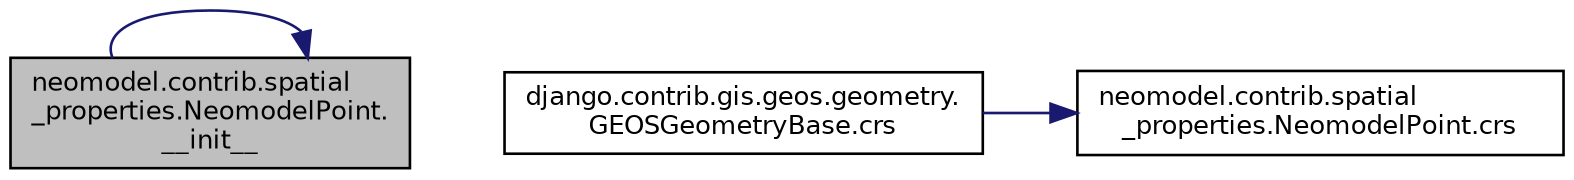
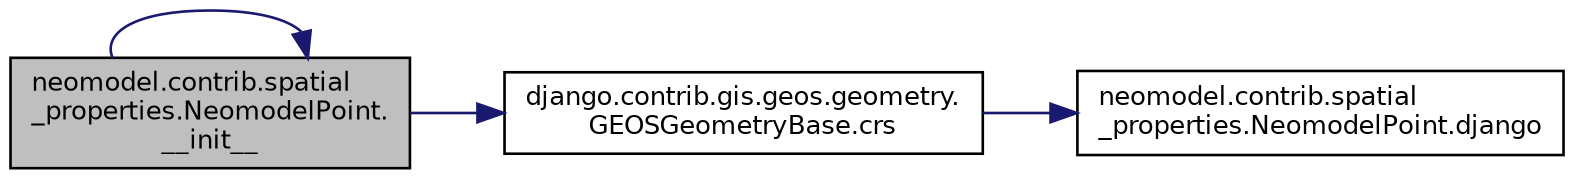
none -> (444, 113)
(1320, 113) -> (1320, 113)
